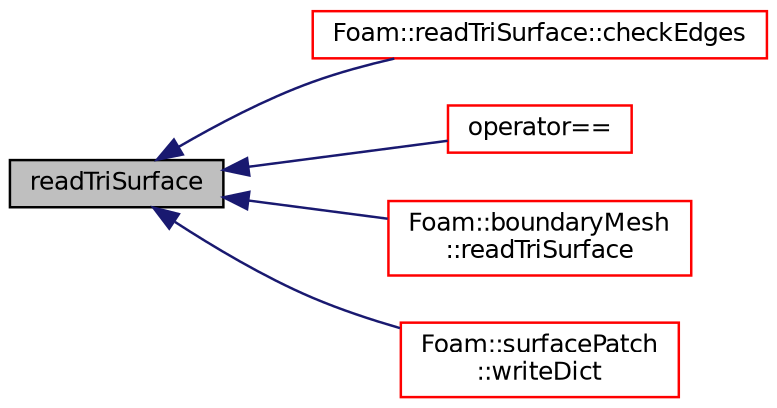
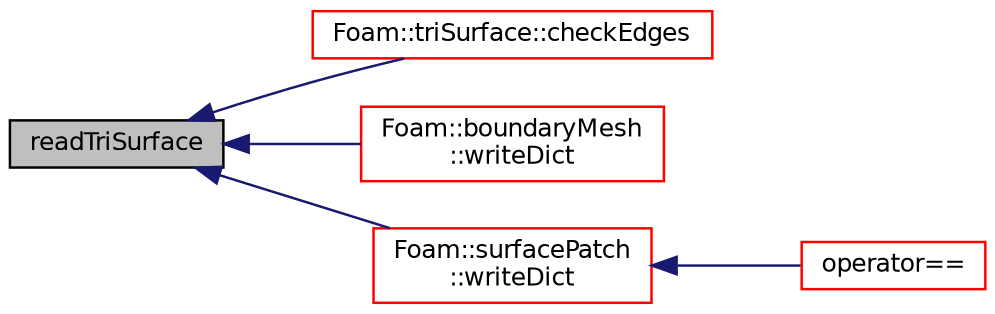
(540, 35) -> (513, 35)
(348, 154) -> (739, 266)
(540, 238) -> (513, 144)
